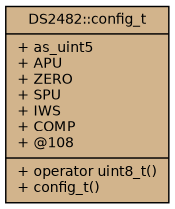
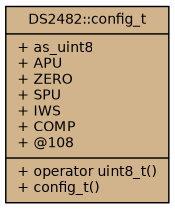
(56, 48) -> (56, 48)
